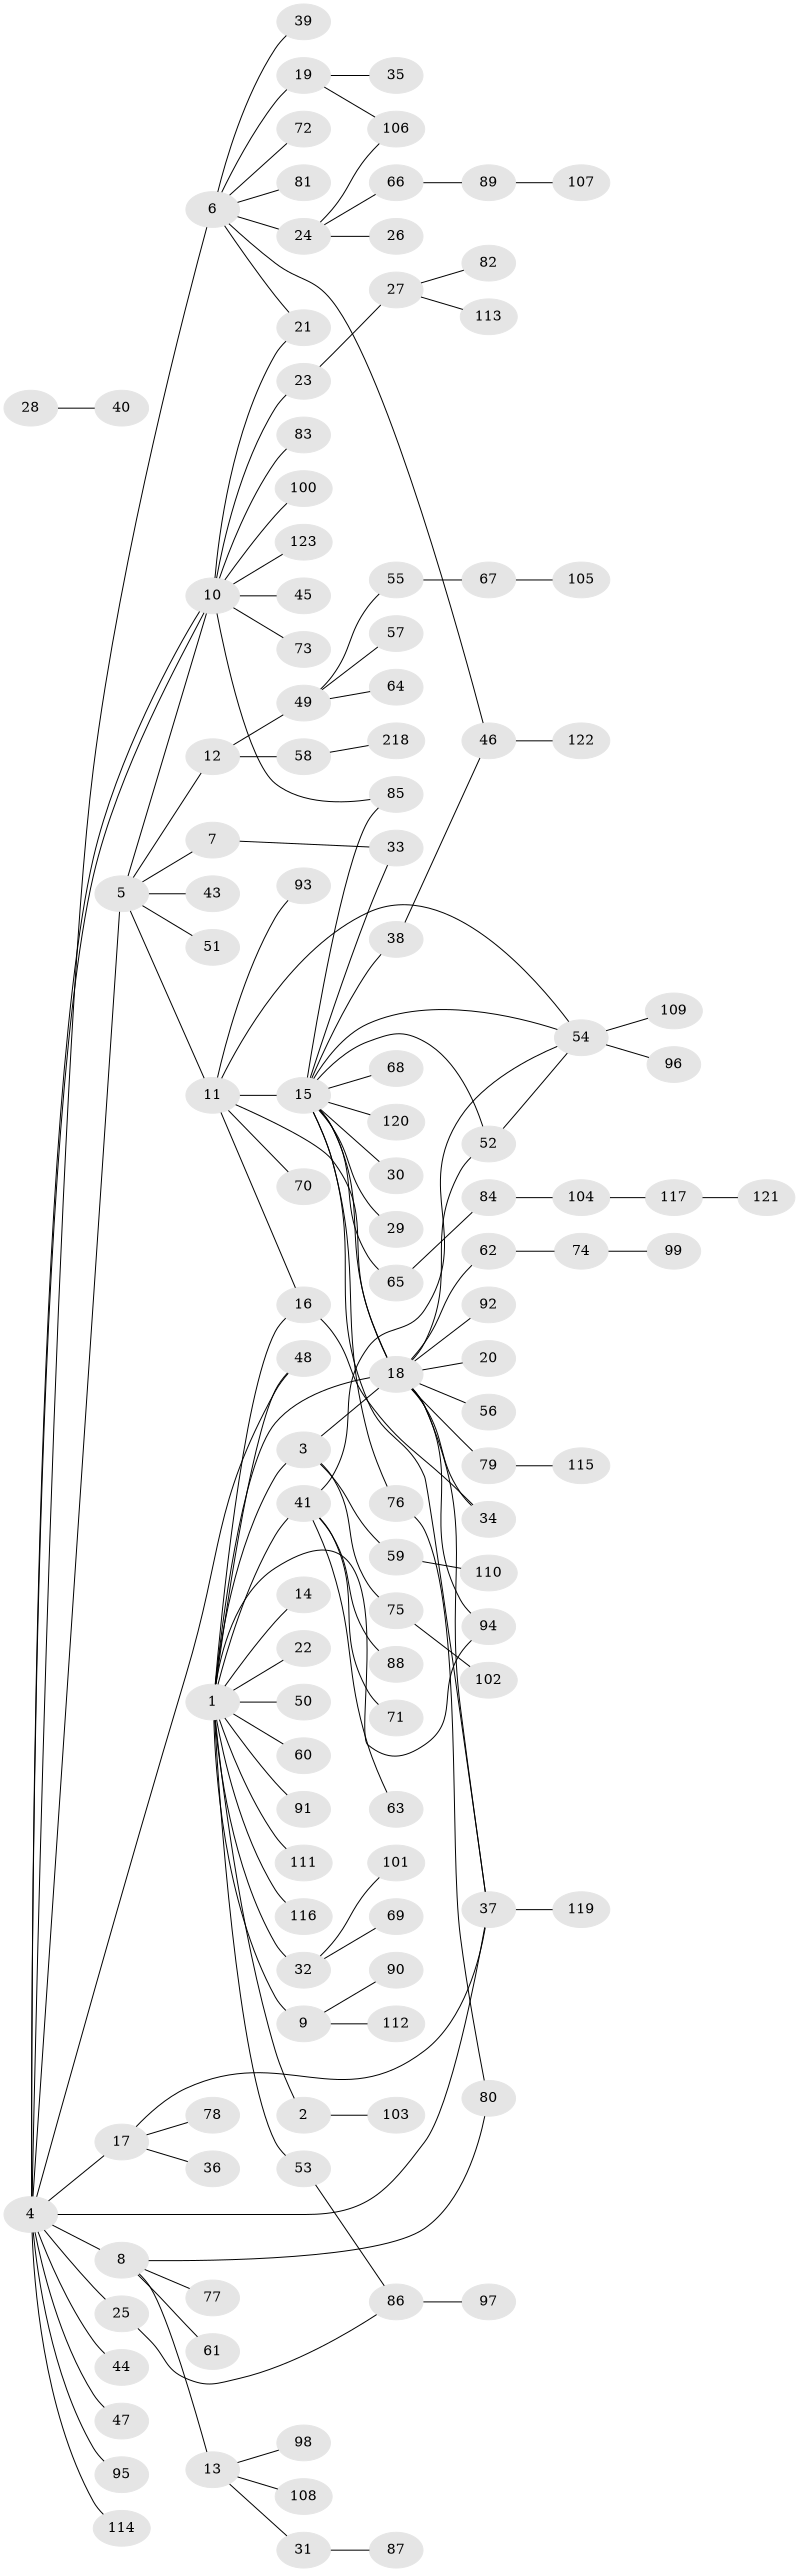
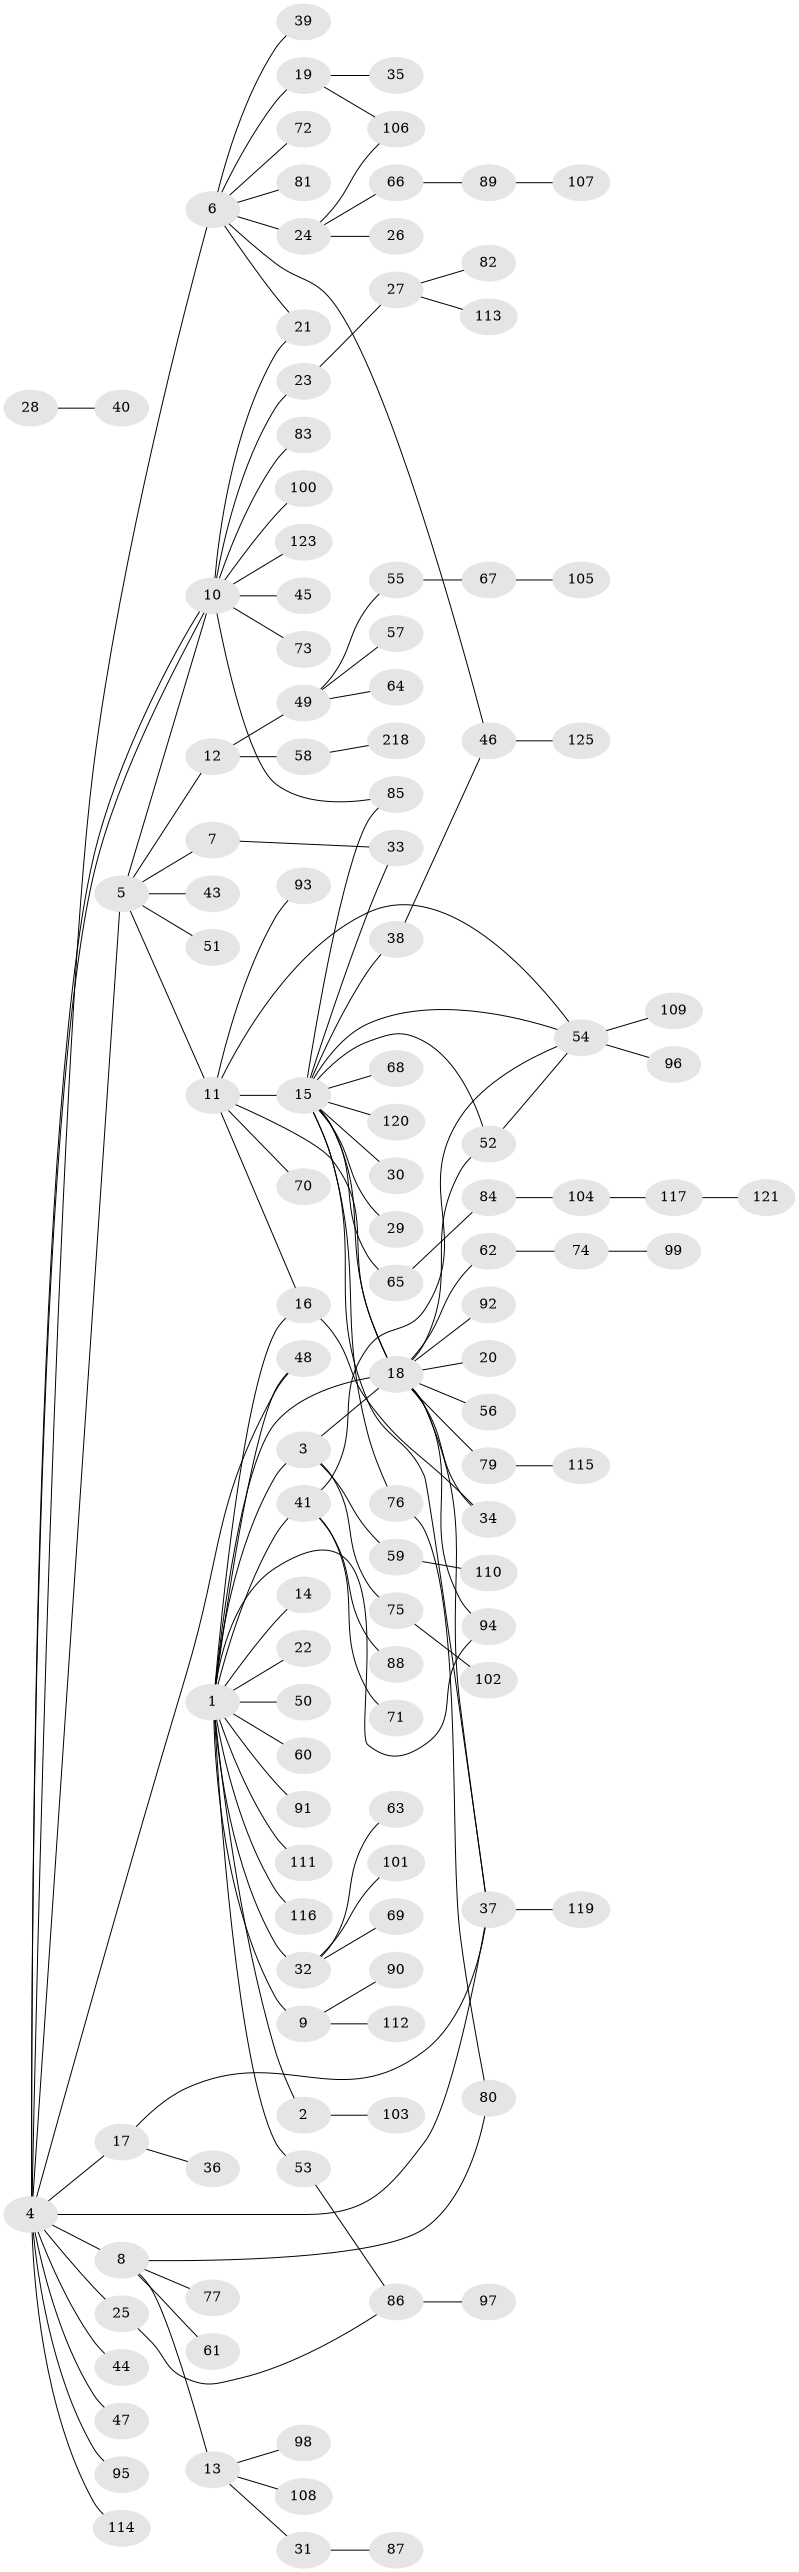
(581, 741) -> (581, 741)
(352, 1670) -> (350, 1890)
(213, 2115) -> none
